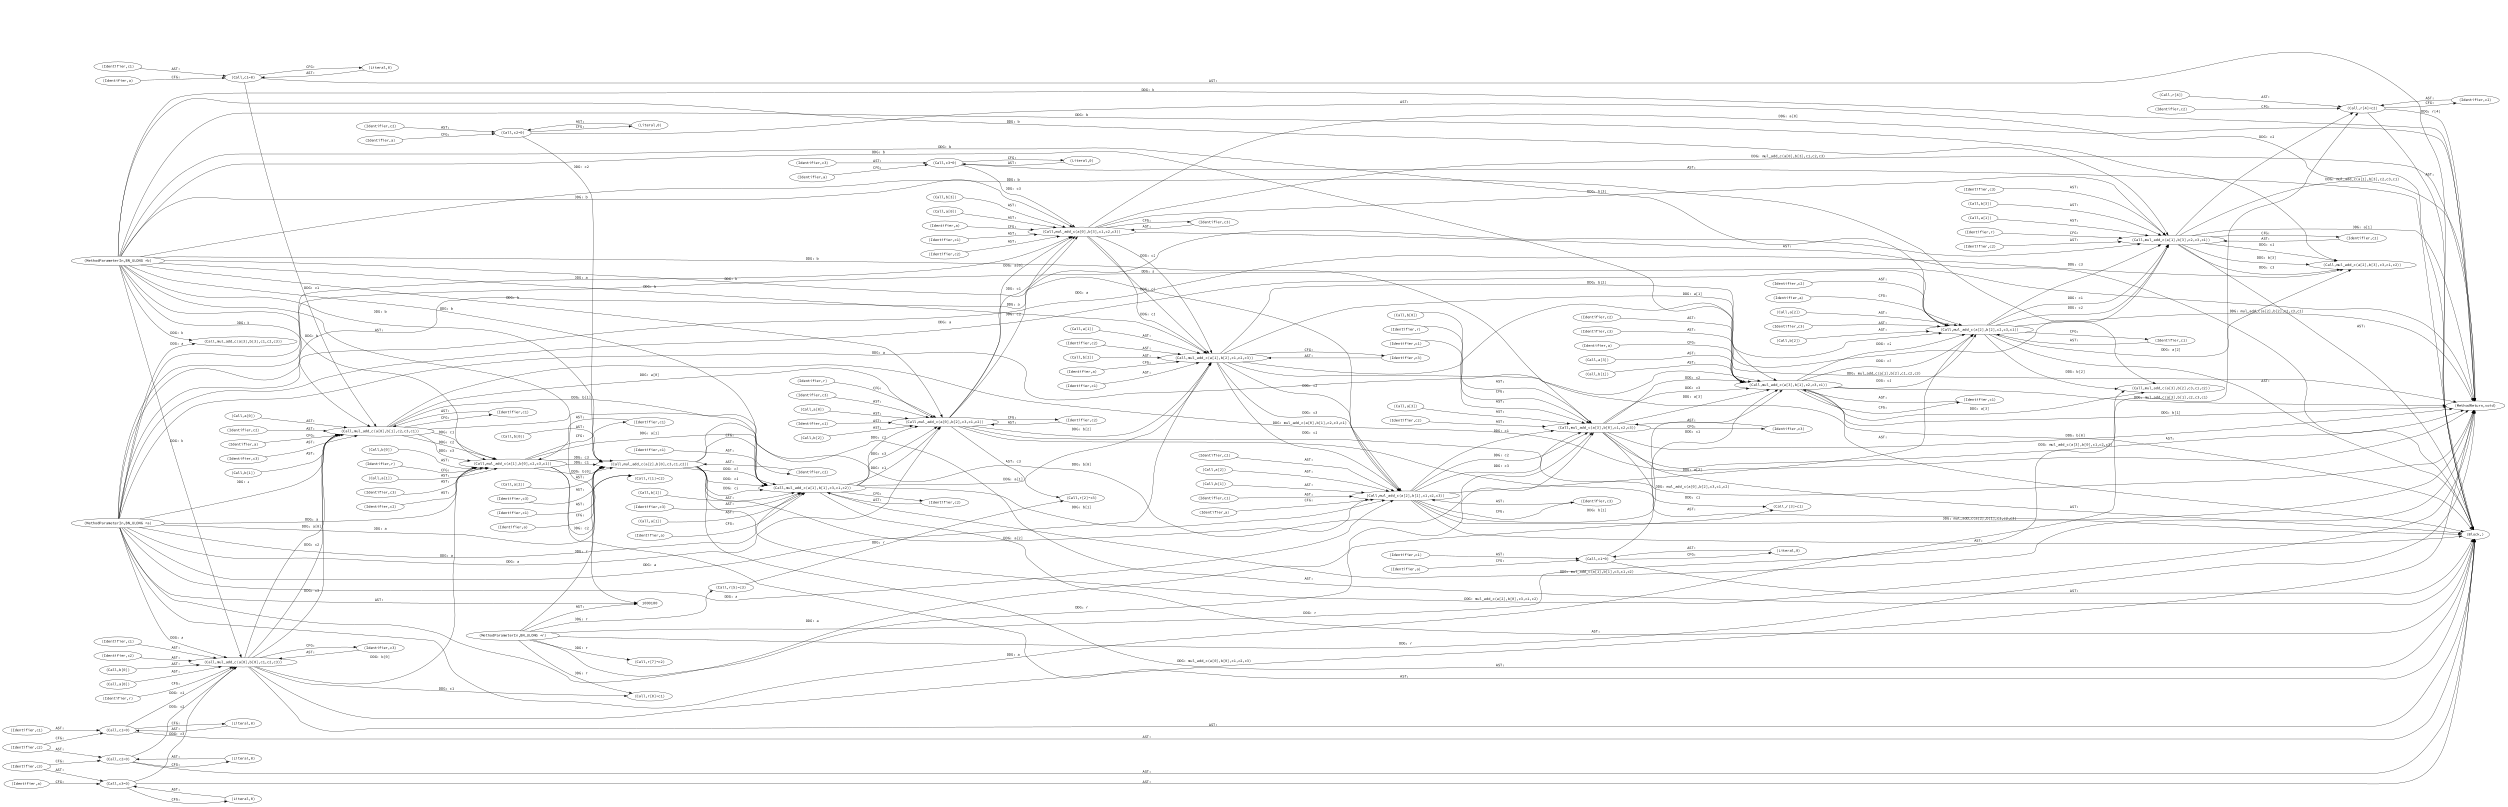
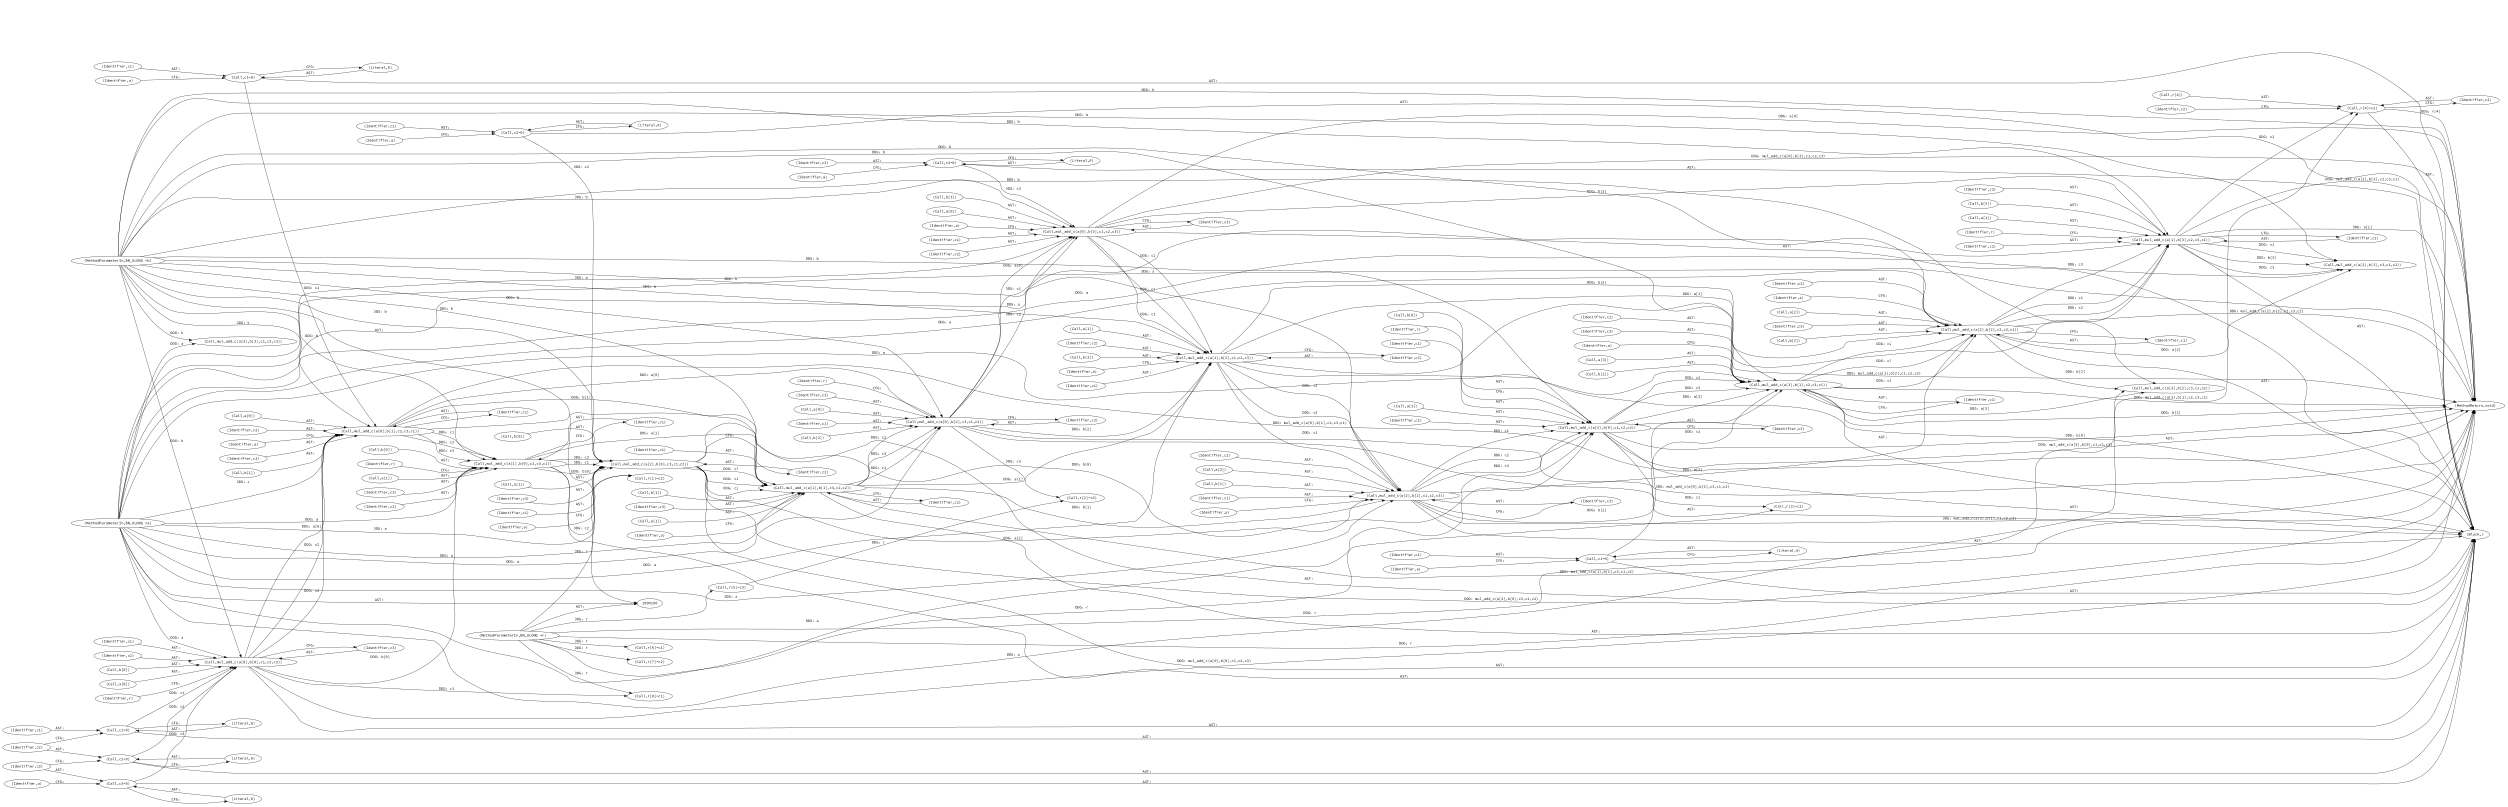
(1013, 462) -> (1013, 462)
none -> (650, 648)
